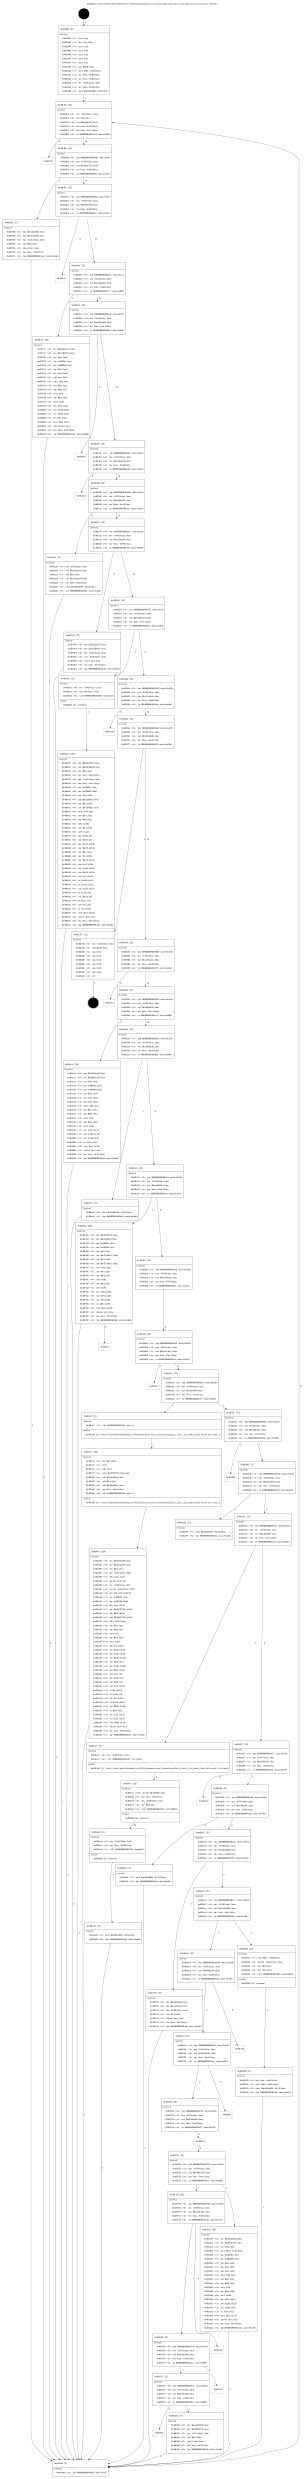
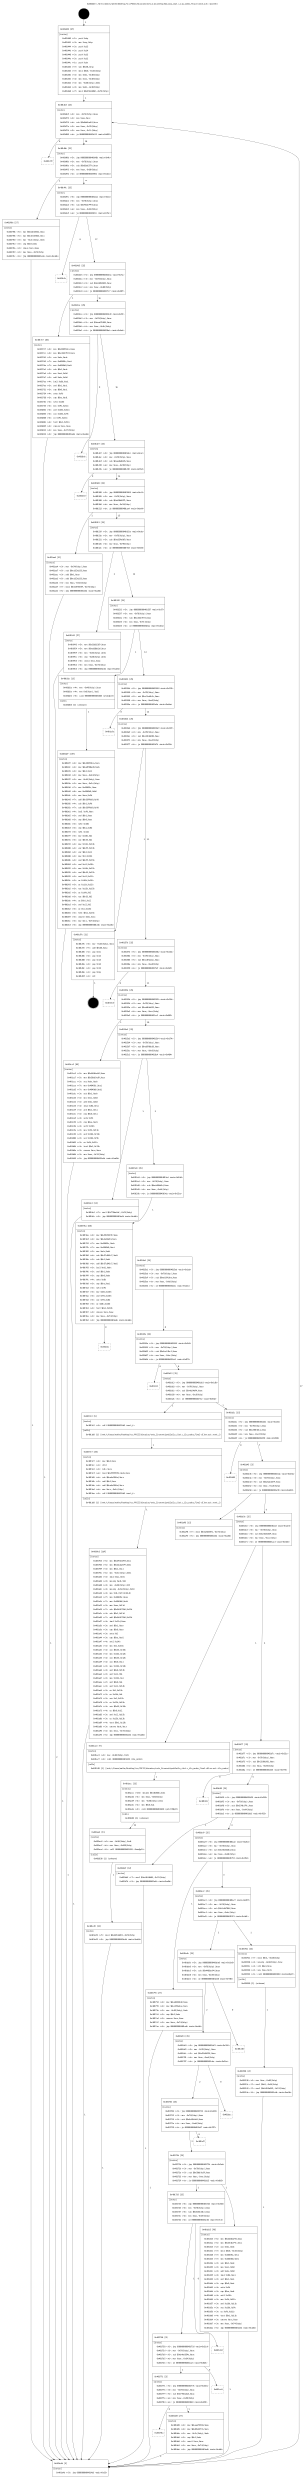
(159, 1227) -> none
(78, 1891) -> none
(199, 2148) -> (190, 2141)
